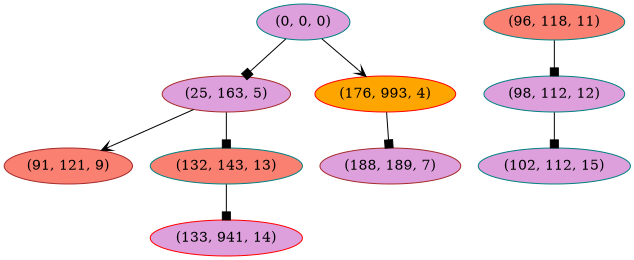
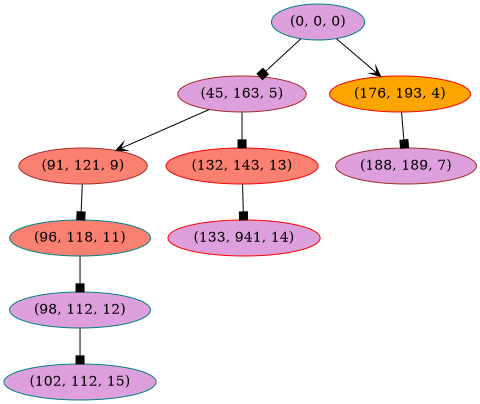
(226, 94) -> (242, 94)
(385, 94) -> (400, 94)
(226, 166) -> (242, 166)
none -> (82, 197)
